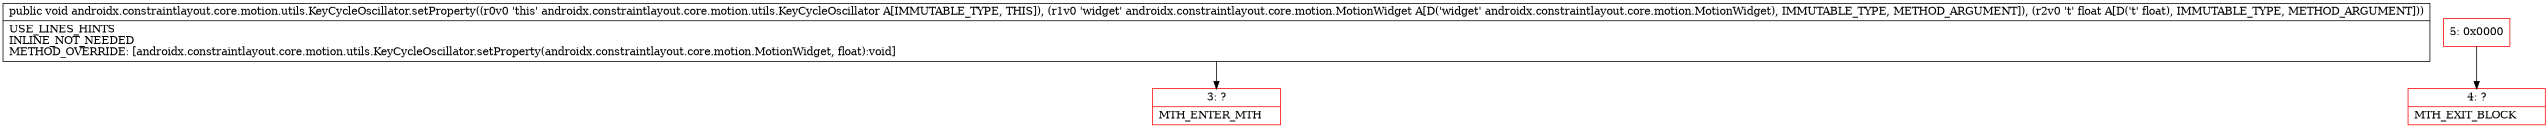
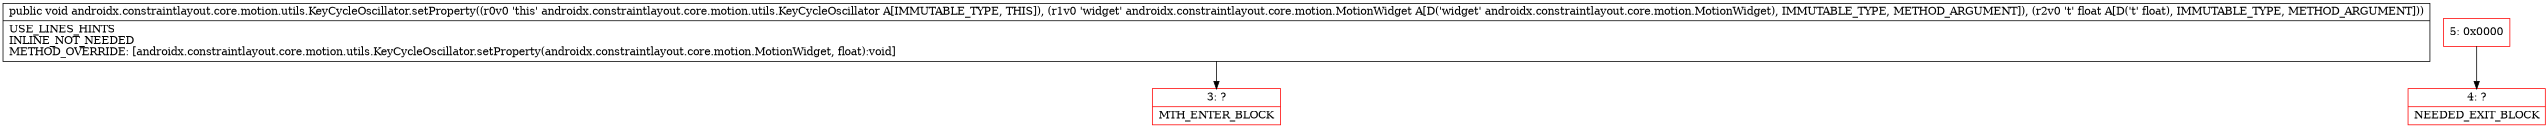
(1210, 115) -> (1216, 115)
(2465, 115) -> (2477, 115)
